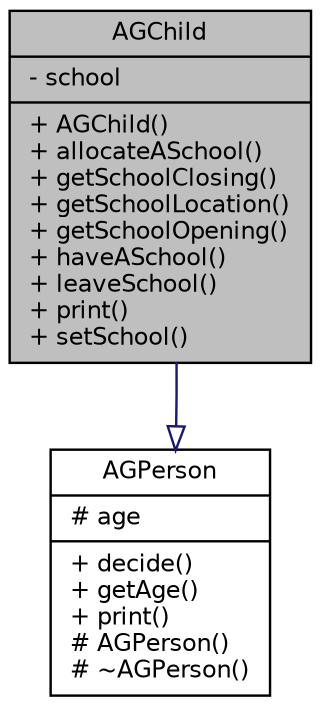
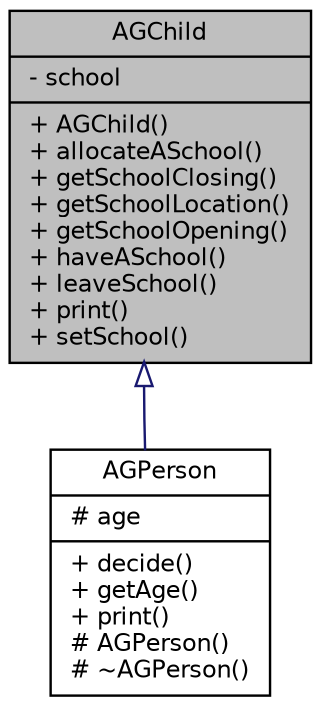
(177, 394) -> (144, 419)
